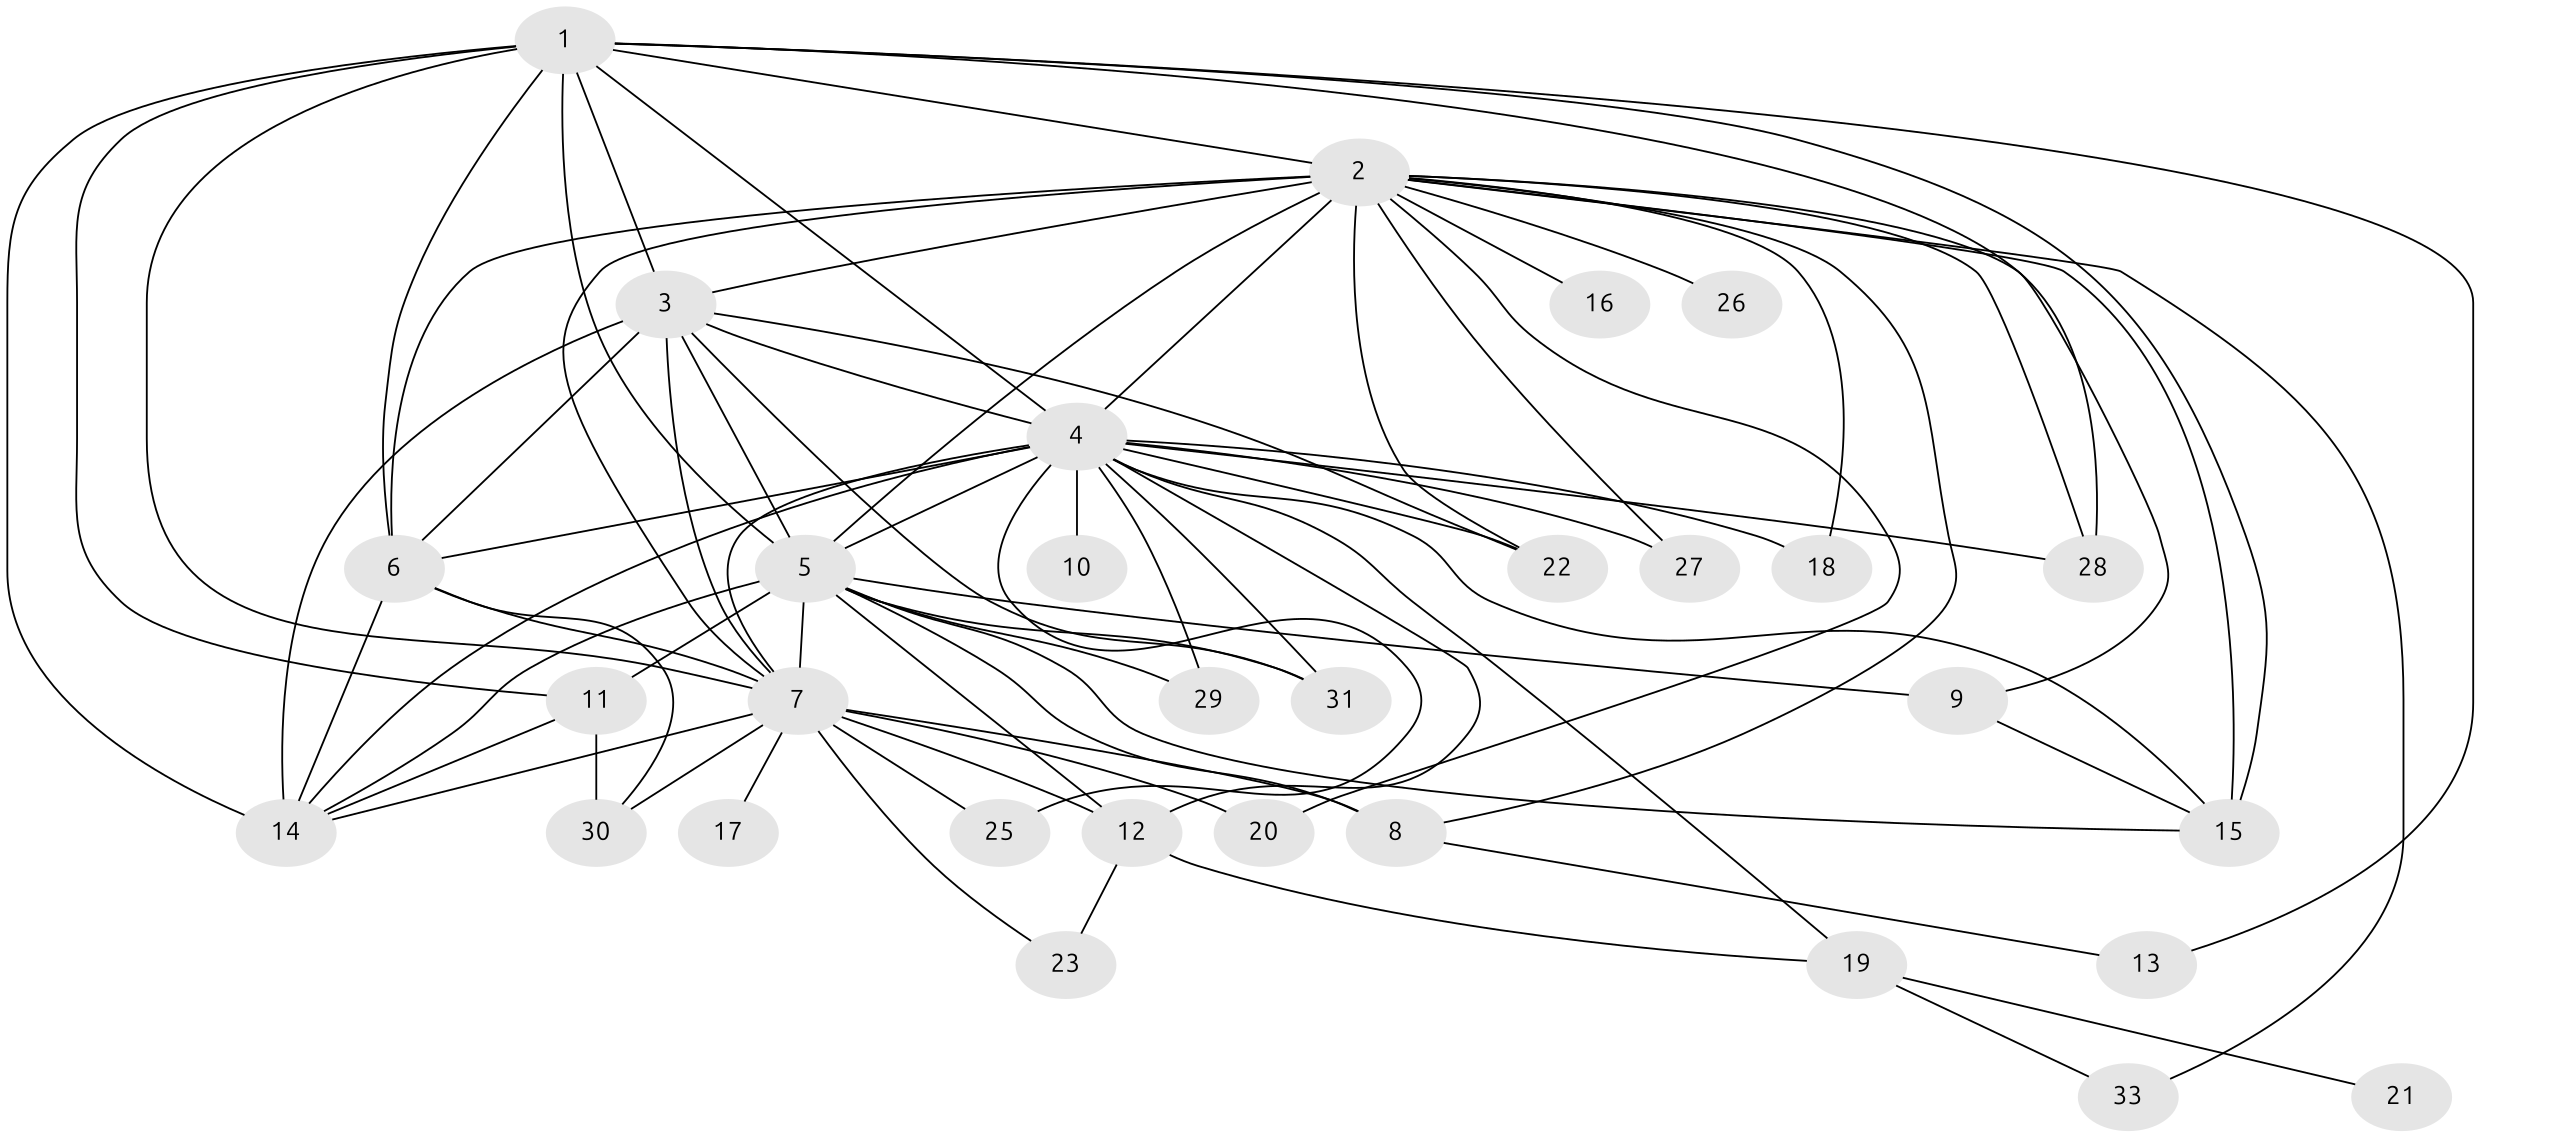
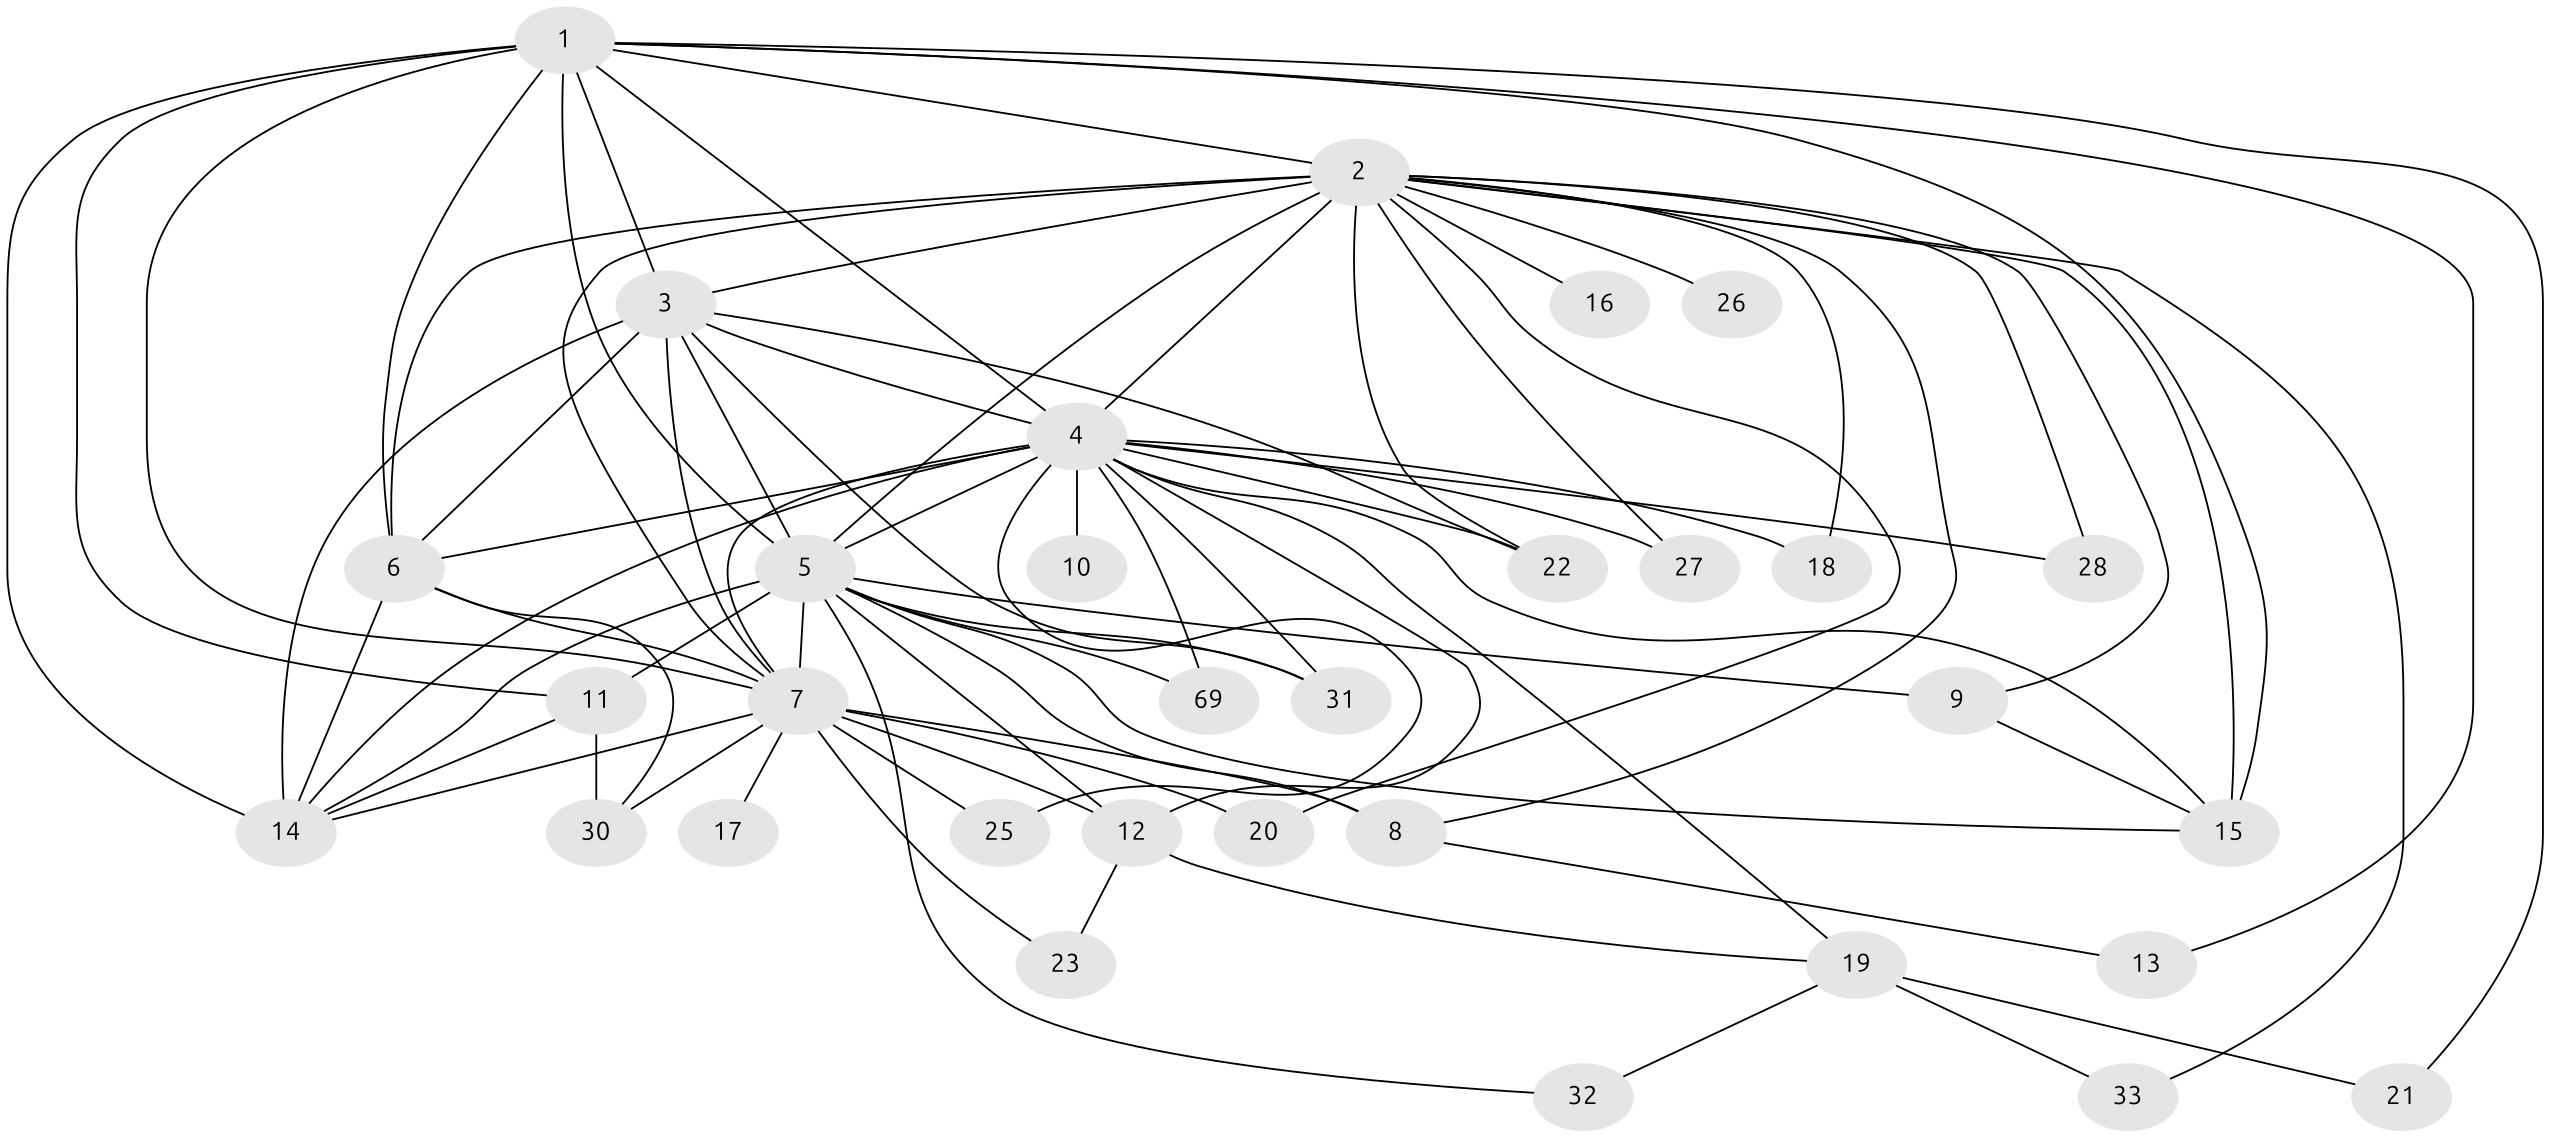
(1471, 111) -> (2018, 112)
(1209, 701) -> (1209, 701)
none -> (1583, 1097)
